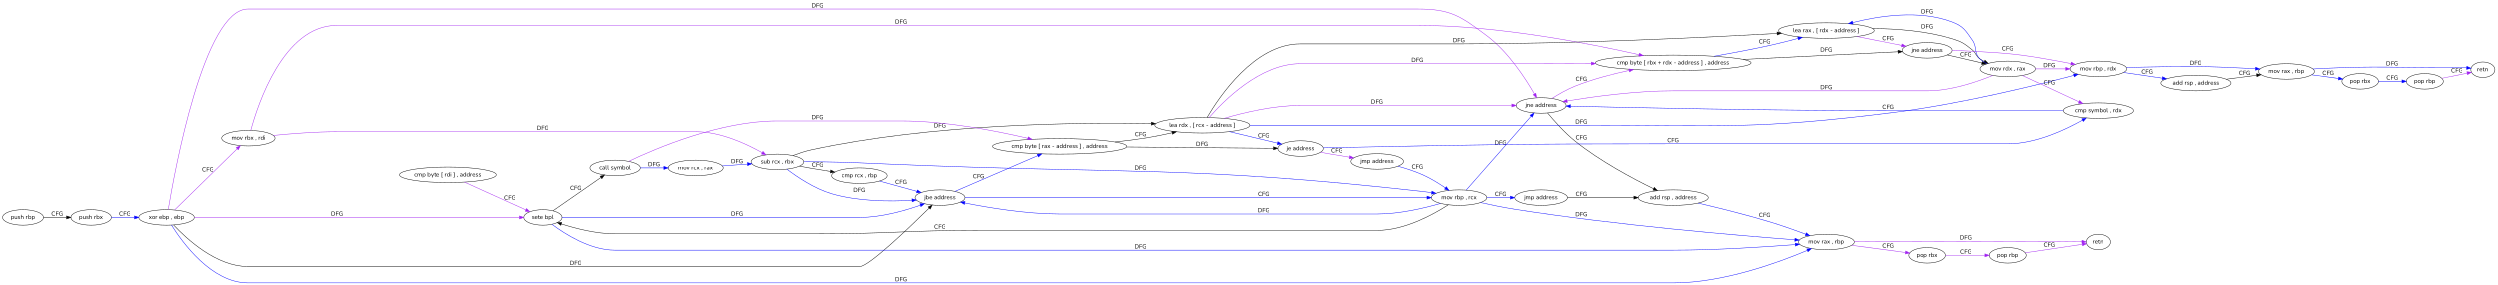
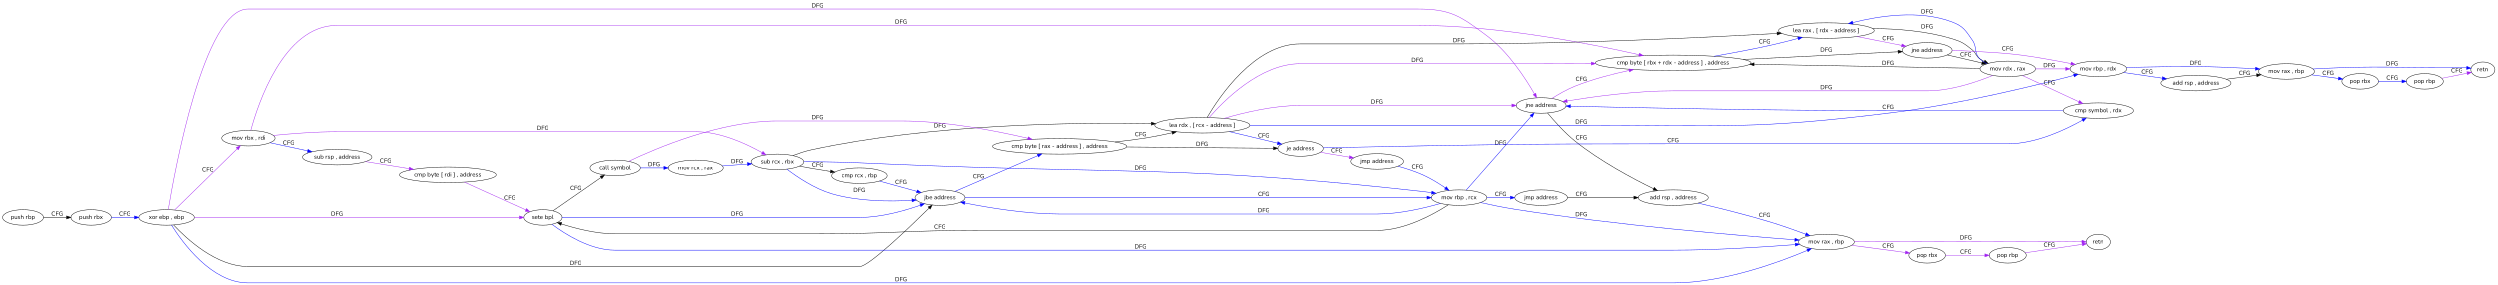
none -> (1867, 66)
none -> (337, 157)
